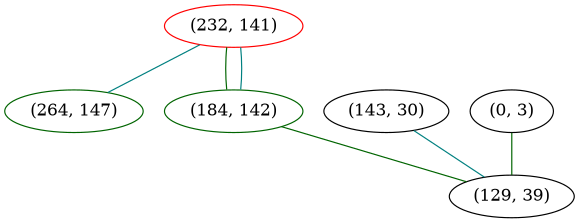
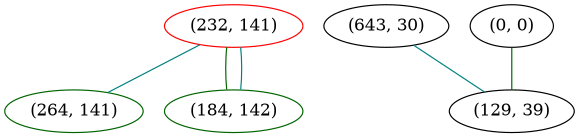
(74, 111) -> (74, 111)
(386, 111) -> (386, 26)
(512, 111) -> (512, 26)
(374, 154) -> none
